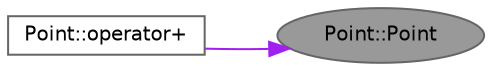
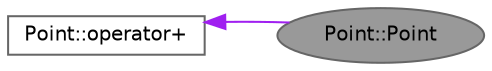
(237, 49) -> (257, 22)
